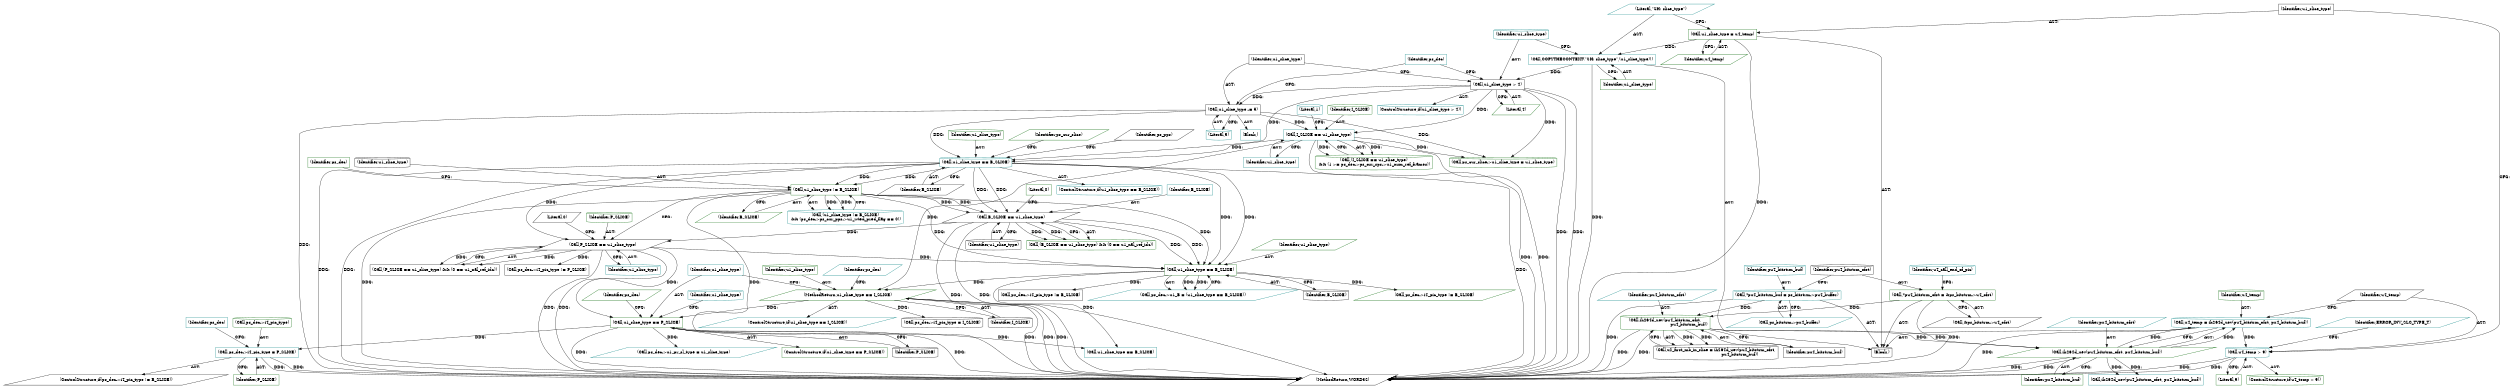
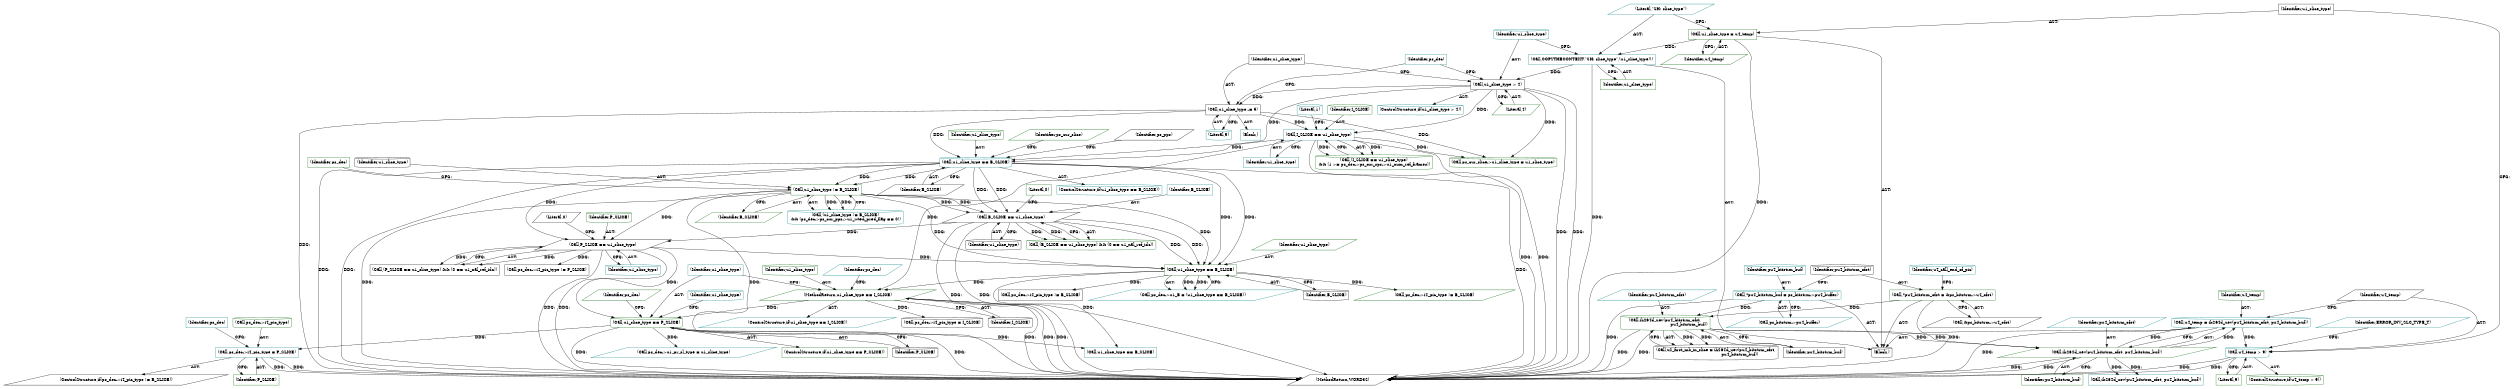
(667, 217) -> (668, 217)
(646, 323) -> (646, 323)
